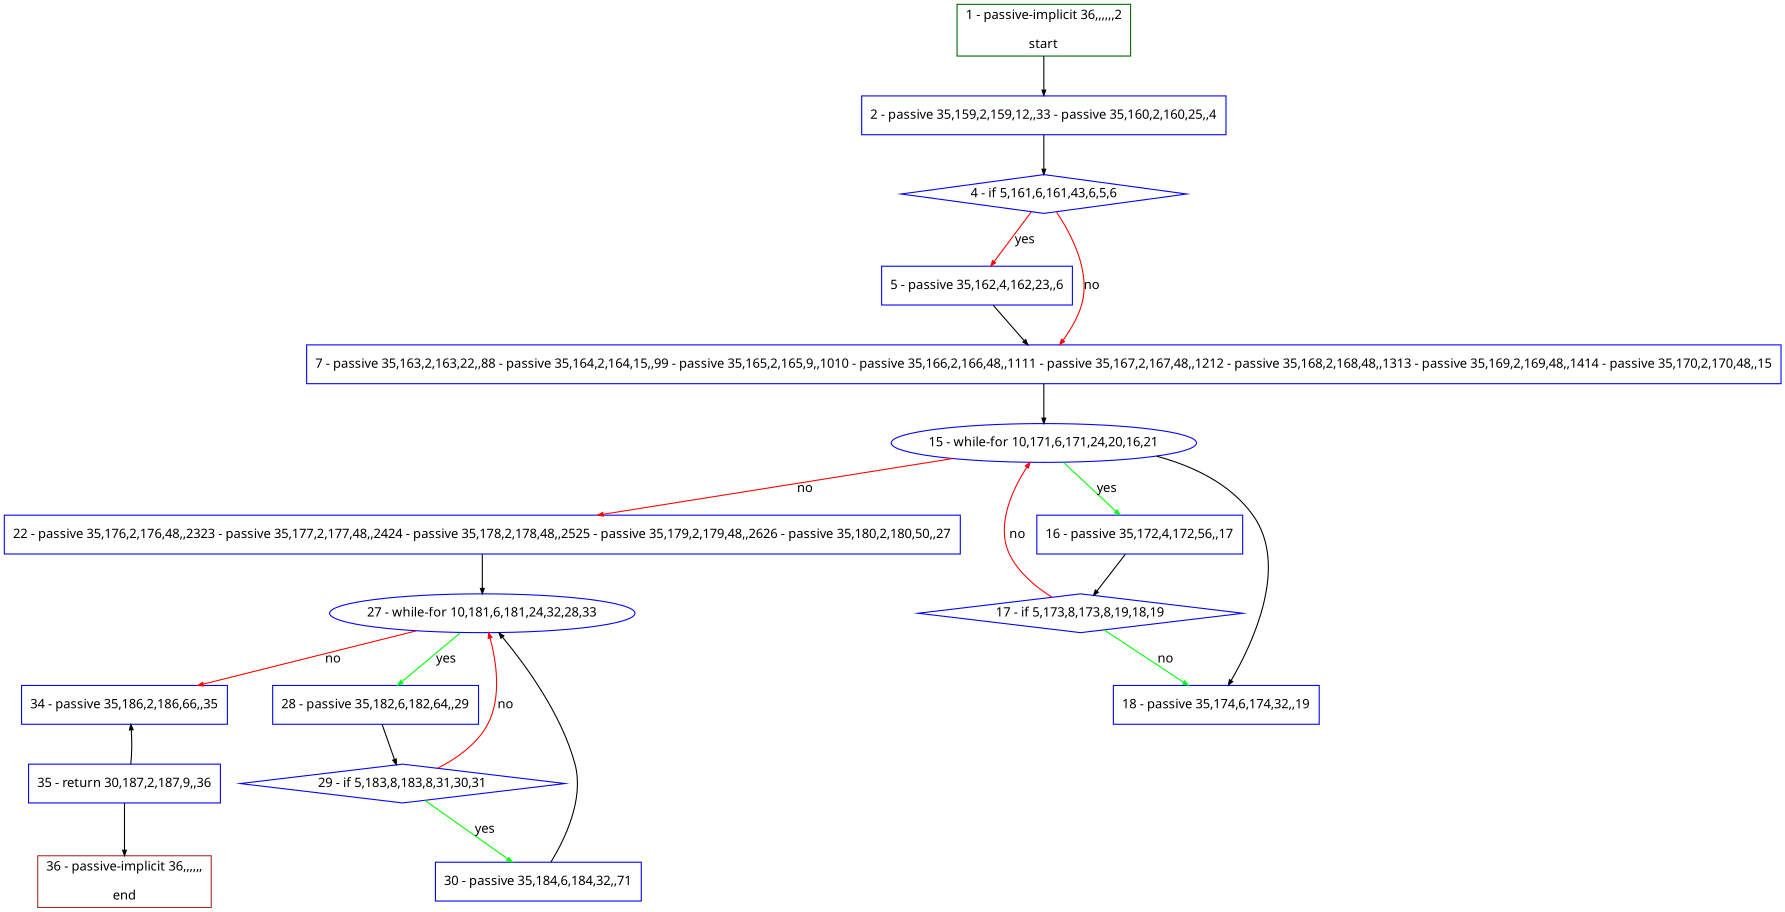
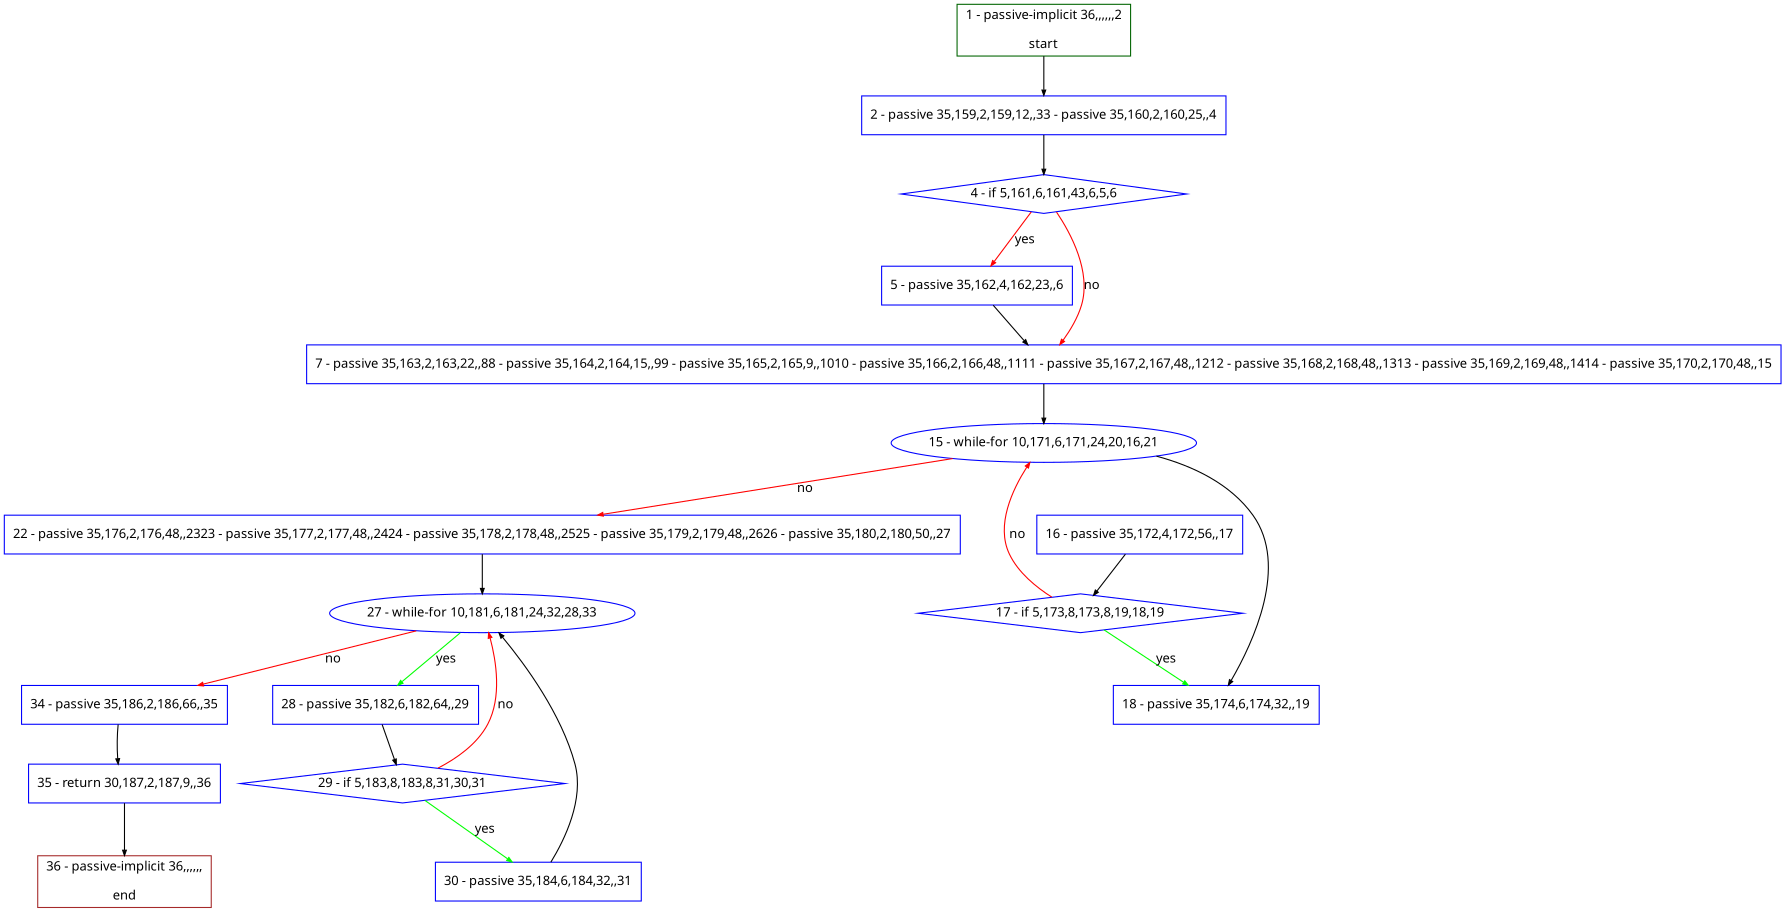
(1090, 487) -> none
(1166, 659) -> (1166, 659)
(132, 747) -> (117, 742)
(538, 882) -> (538, 882)
